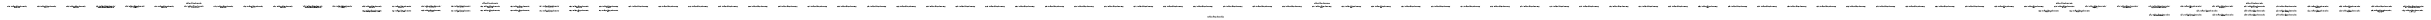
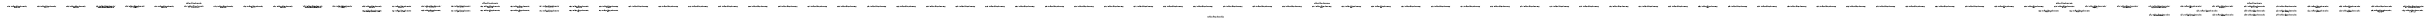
(2254, 3) -> (2254, 3)
